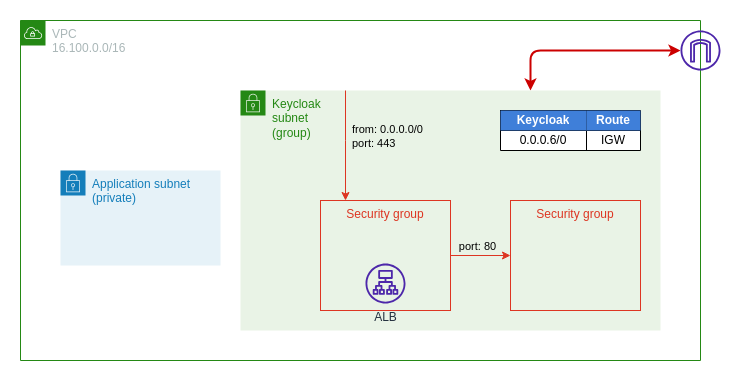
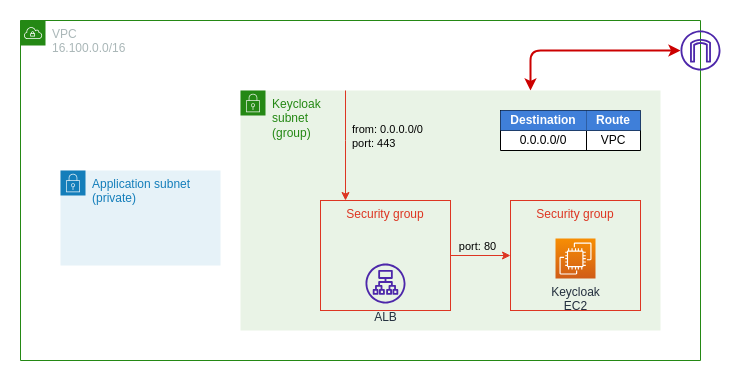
(544, 121) -> (544, 121)
(544, 141) -> (544, 141)
(614, 141) -> (614, 141)
none -> (576, 259)
